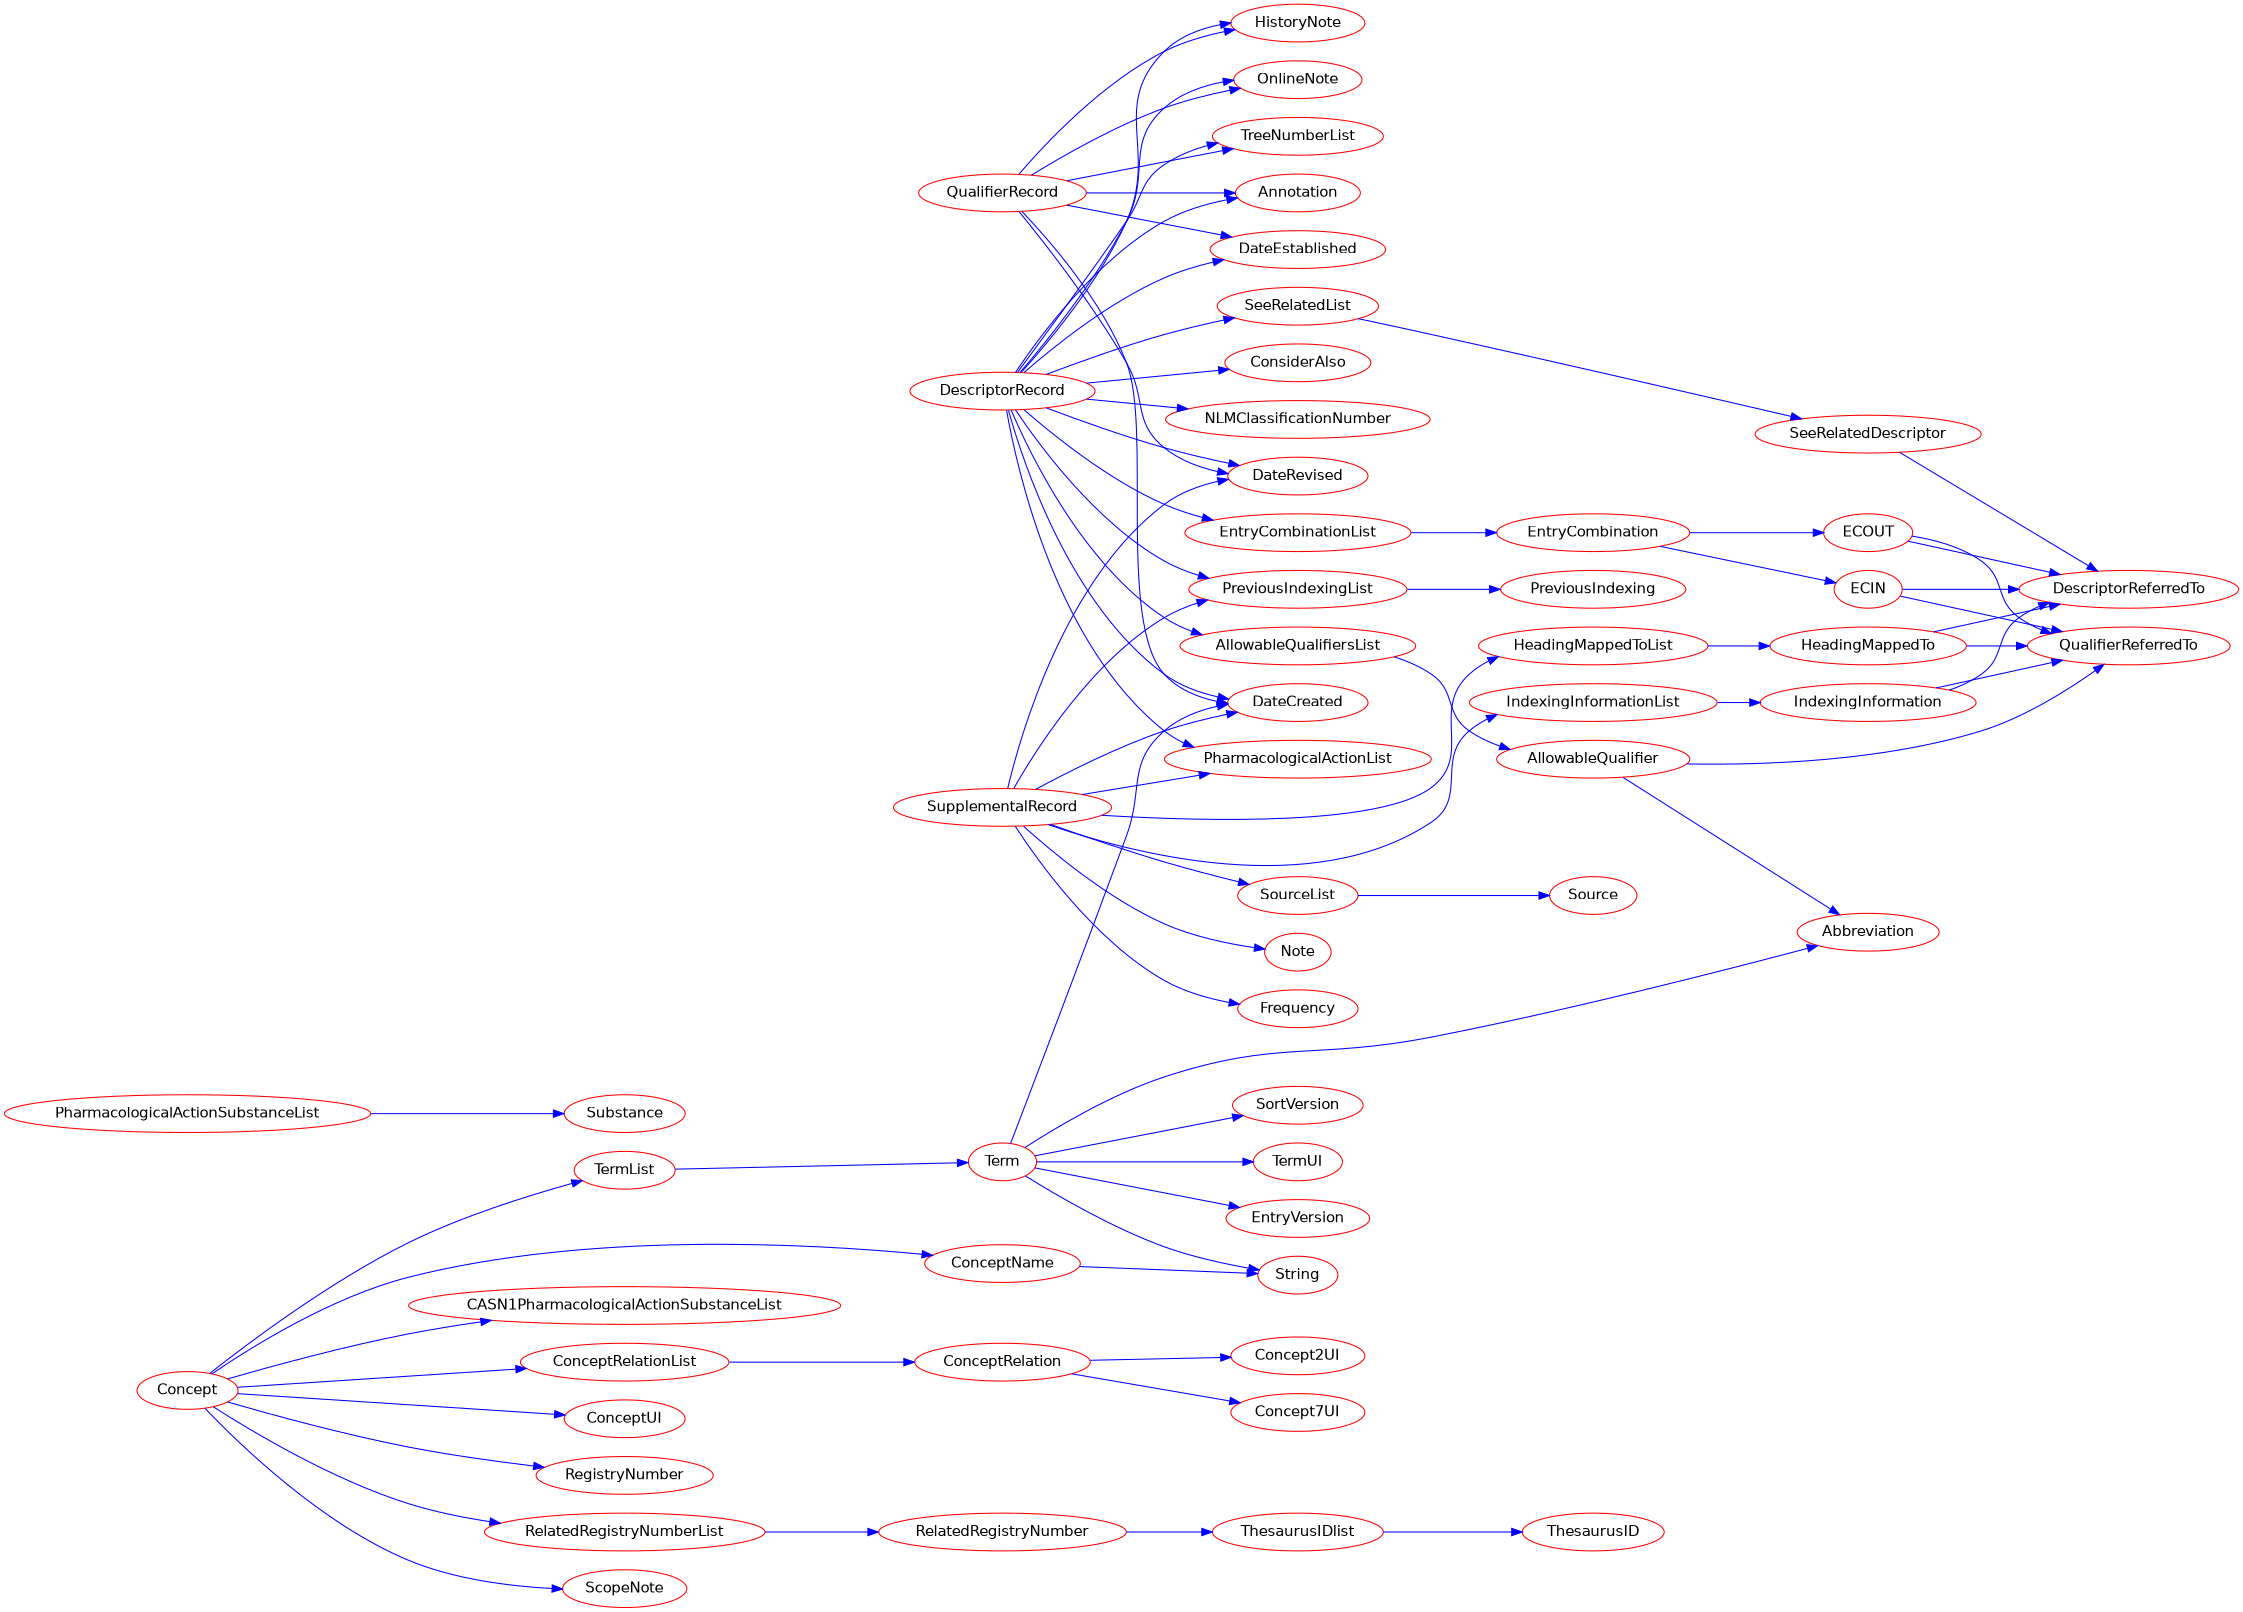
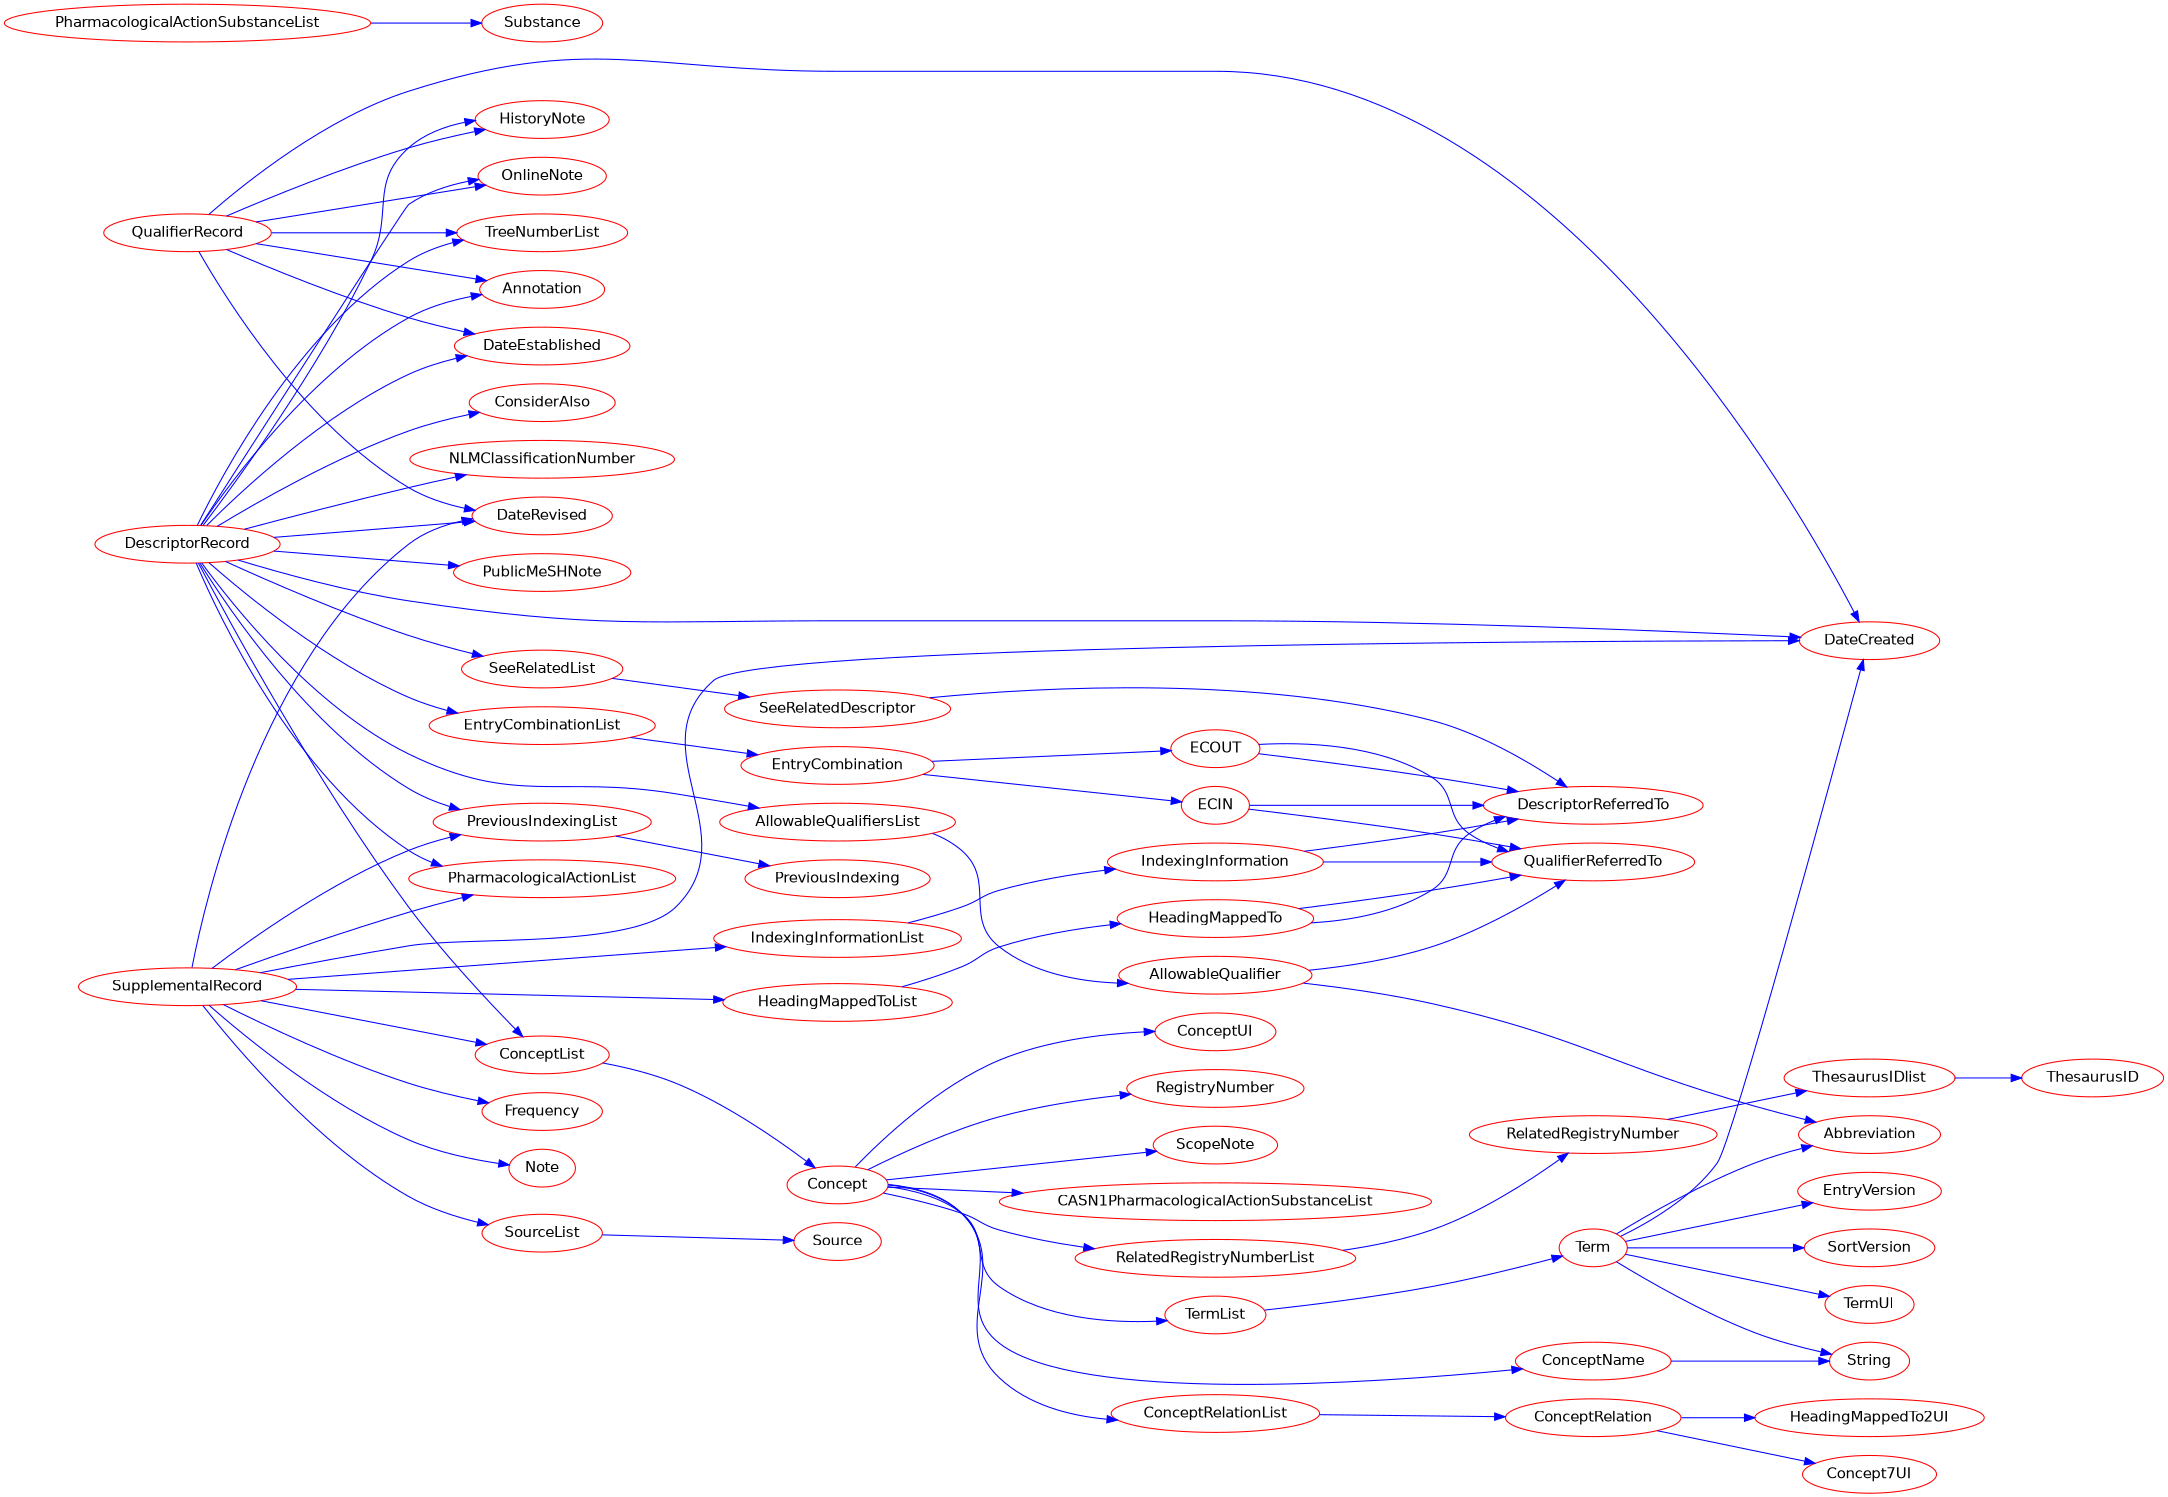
none -> (542, 573)
none -> (542, 1055)
(1298, 1356) -> (1870, 1418)
